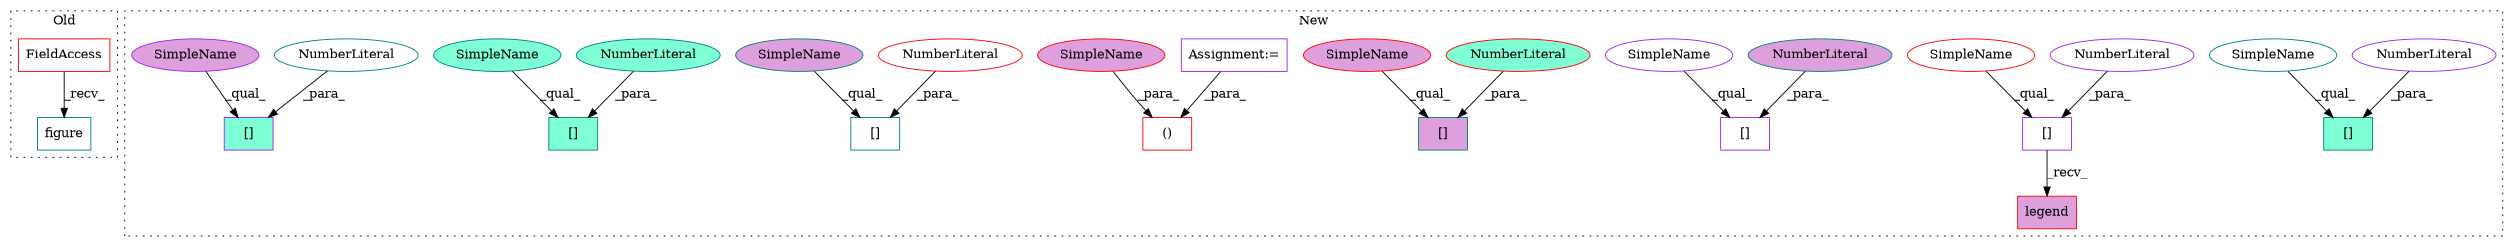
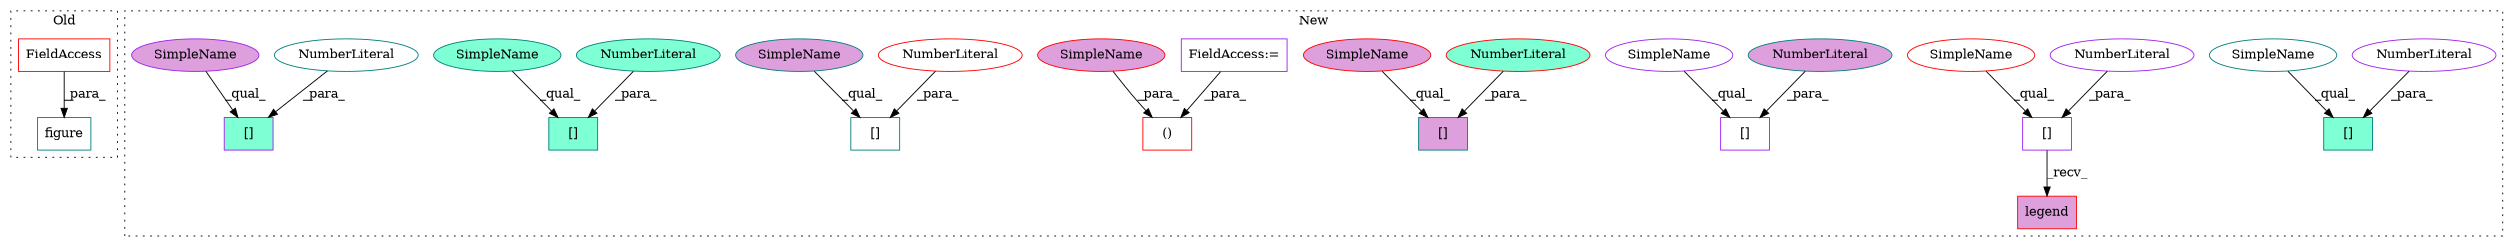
(1234, 55) -> (1234, 55)
(85, 94) -> (85, 94)
